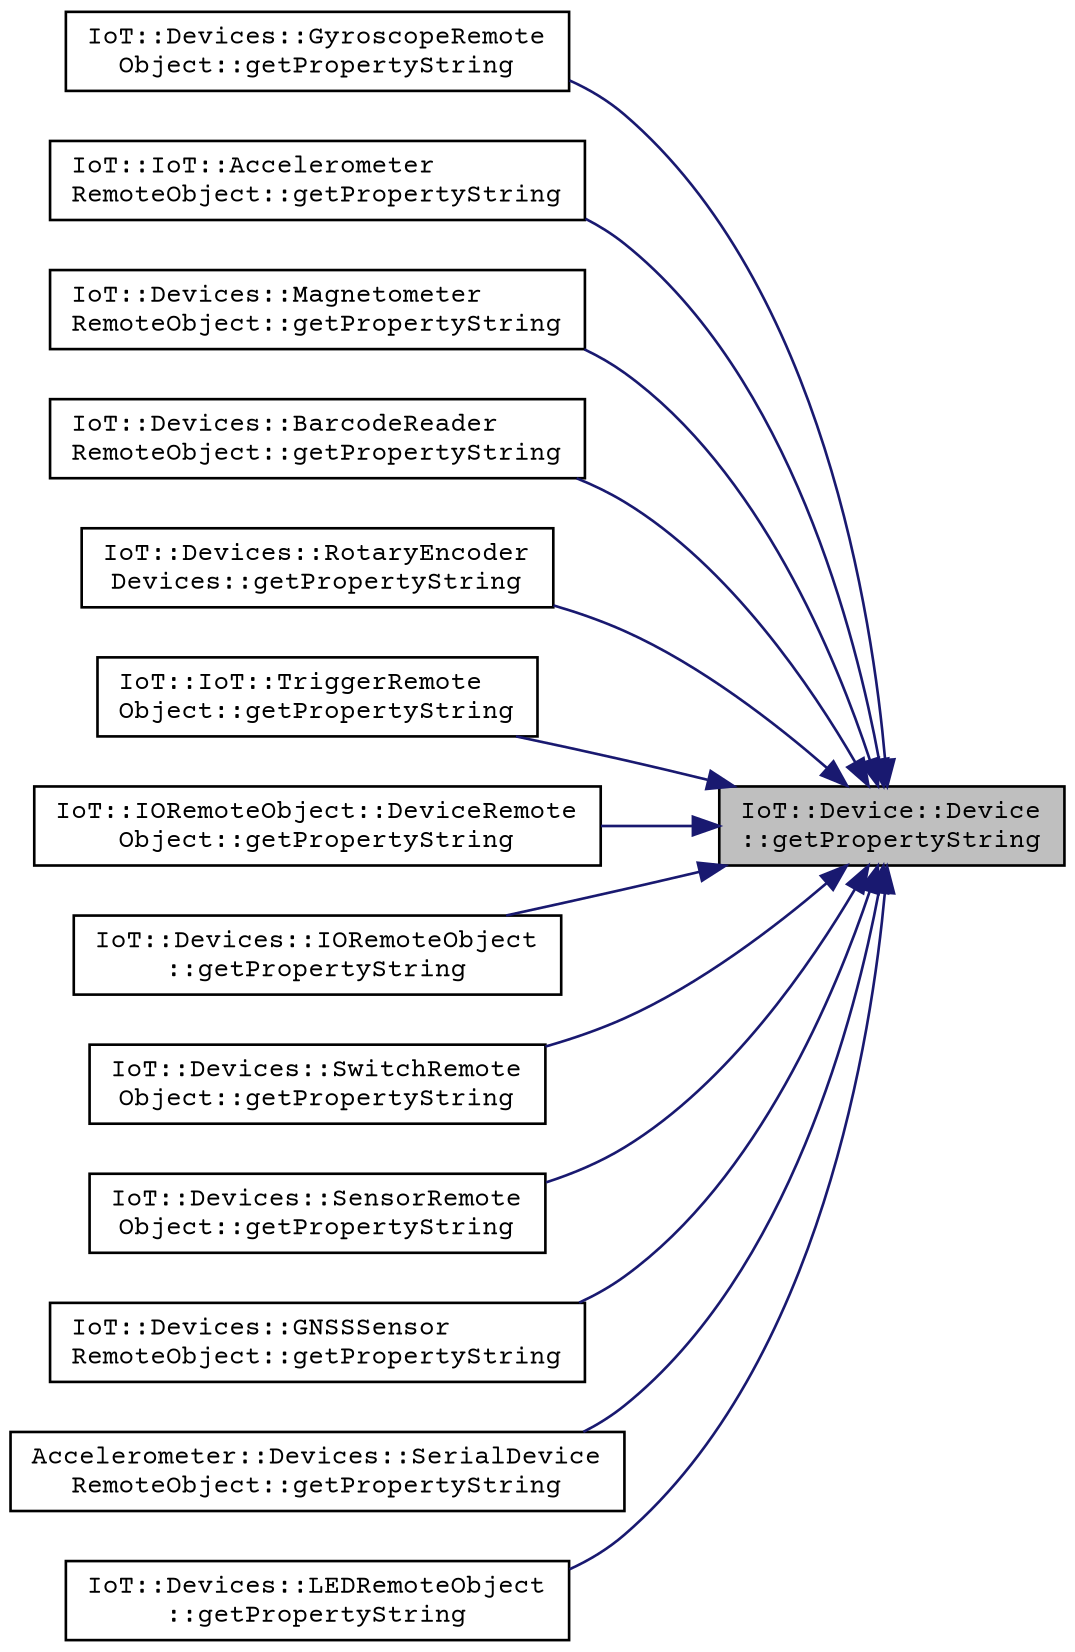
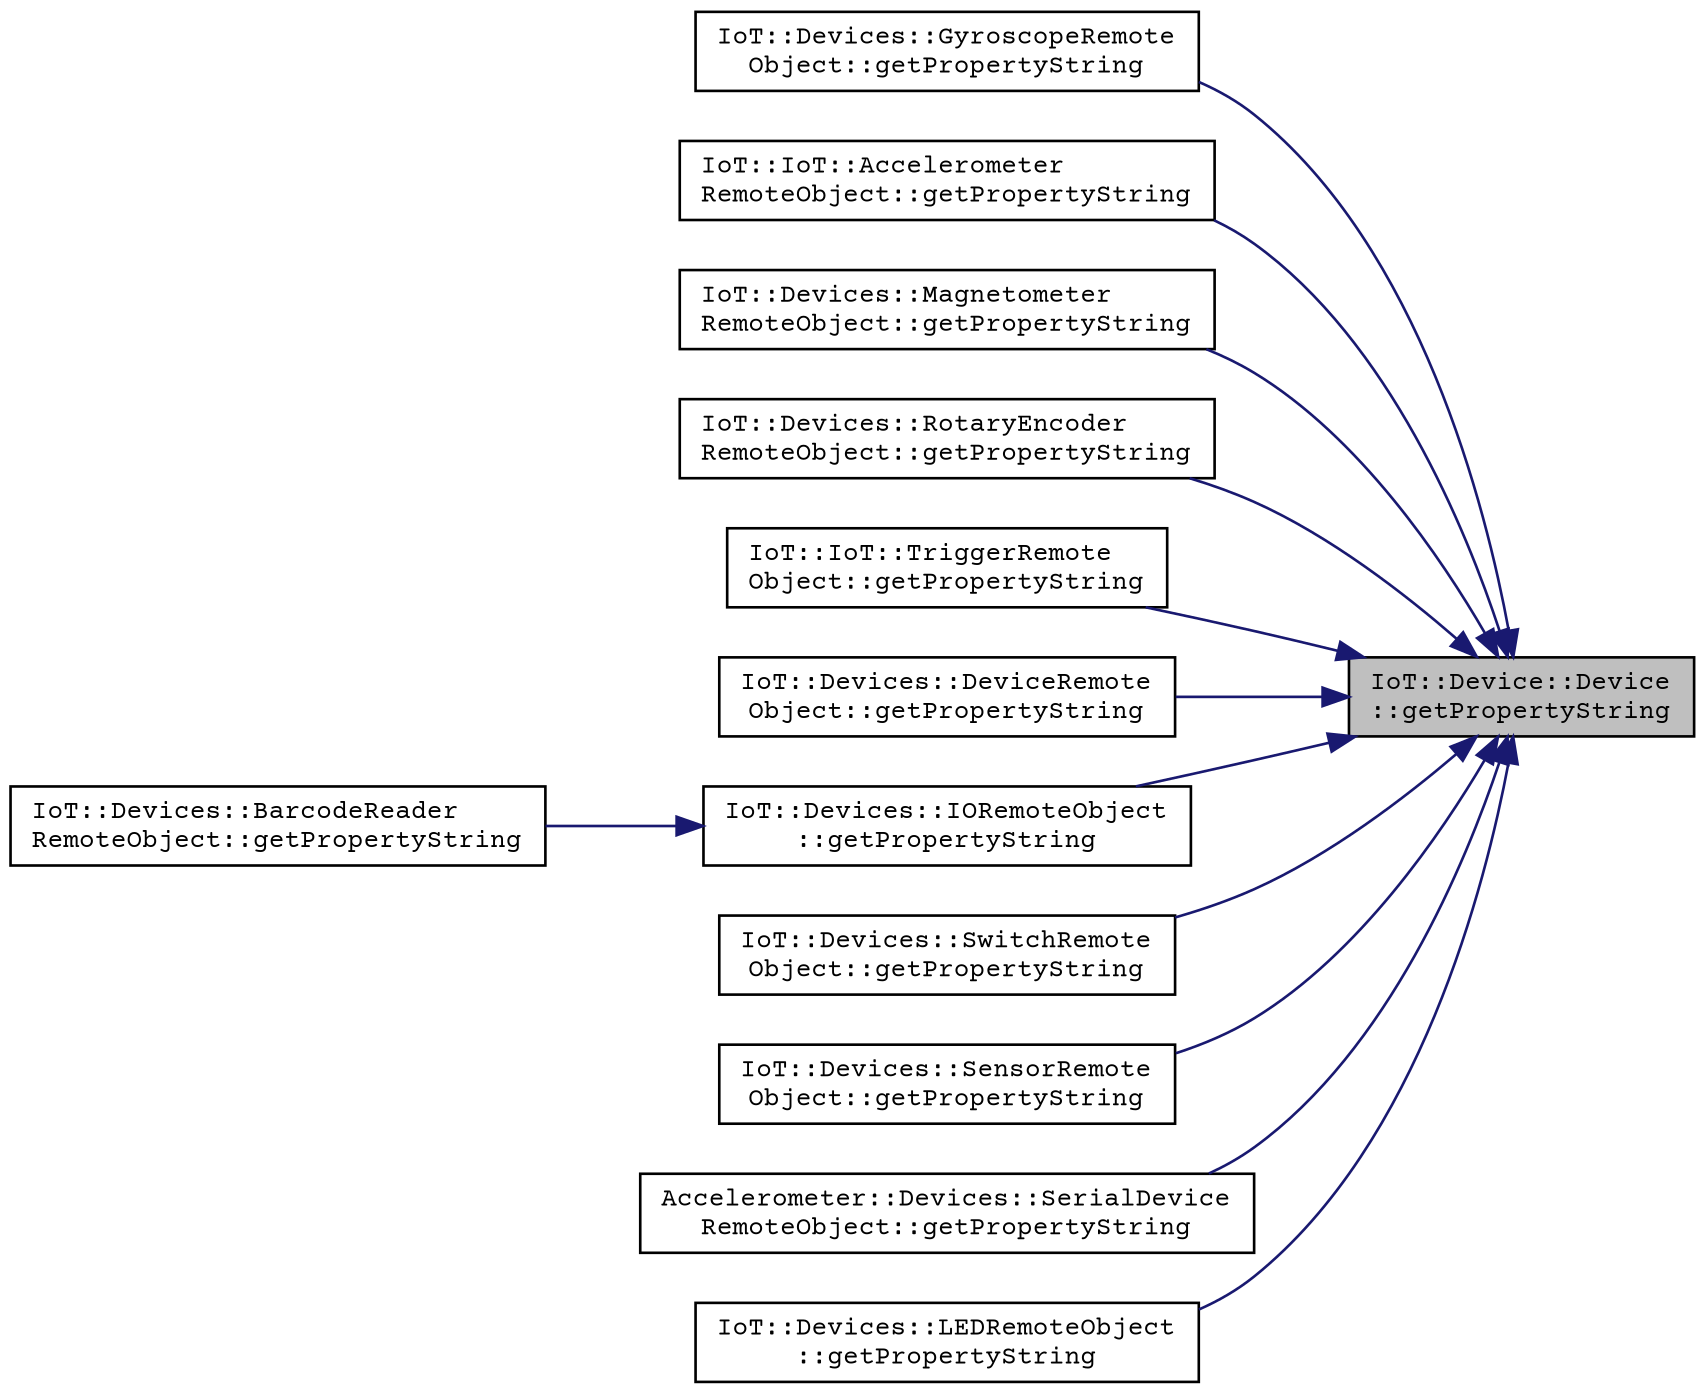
(317, 568) -> (947, 439)
(737, 598) -> (611, 826)
(317, 826) -> (947, 697)
(317, 1342) -> none
